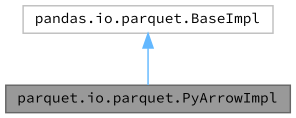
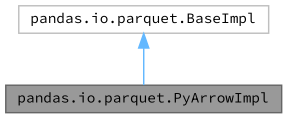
(148, 99) -> (144, 99)
